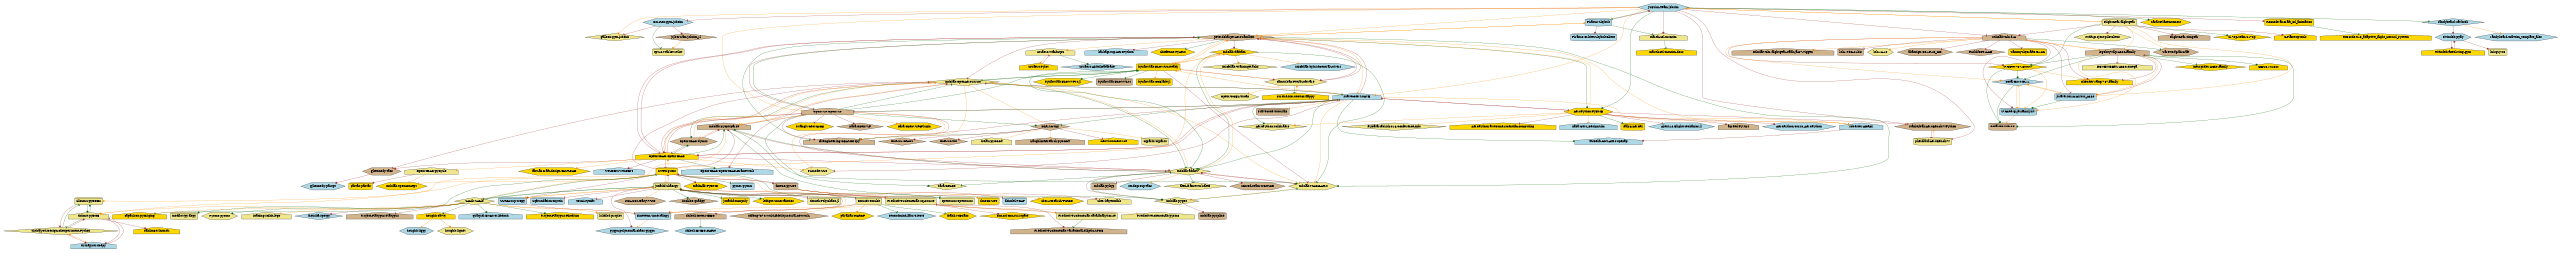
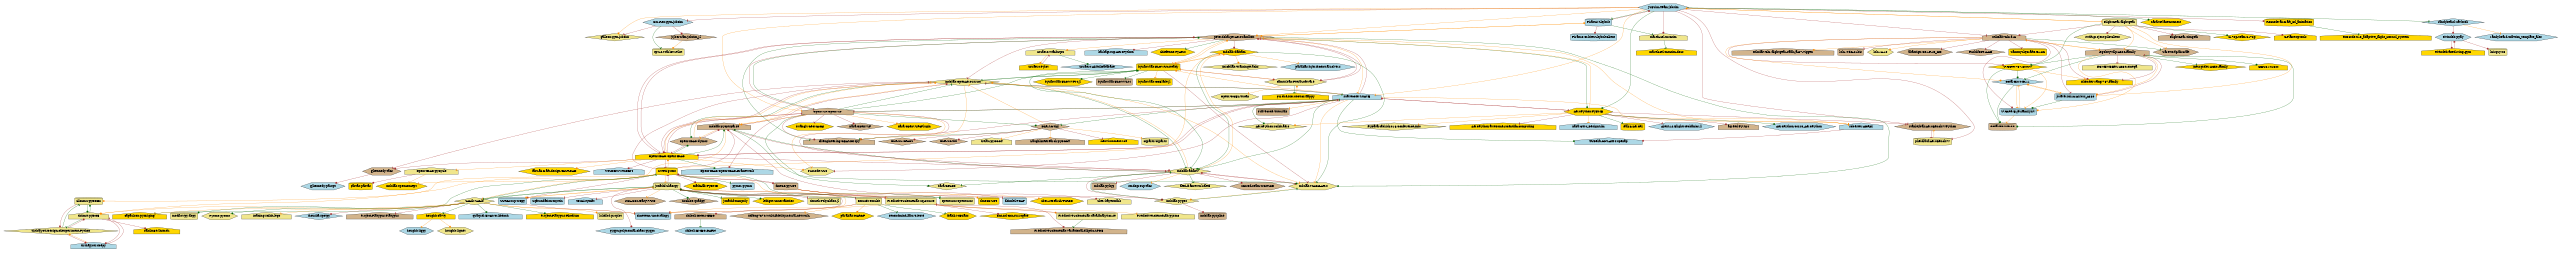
(1318, 67) -> (1318, 67)
(1689, 120) -> (1689, 120)
(981, 196) -> (981, 196)
(643, 223) -> none
